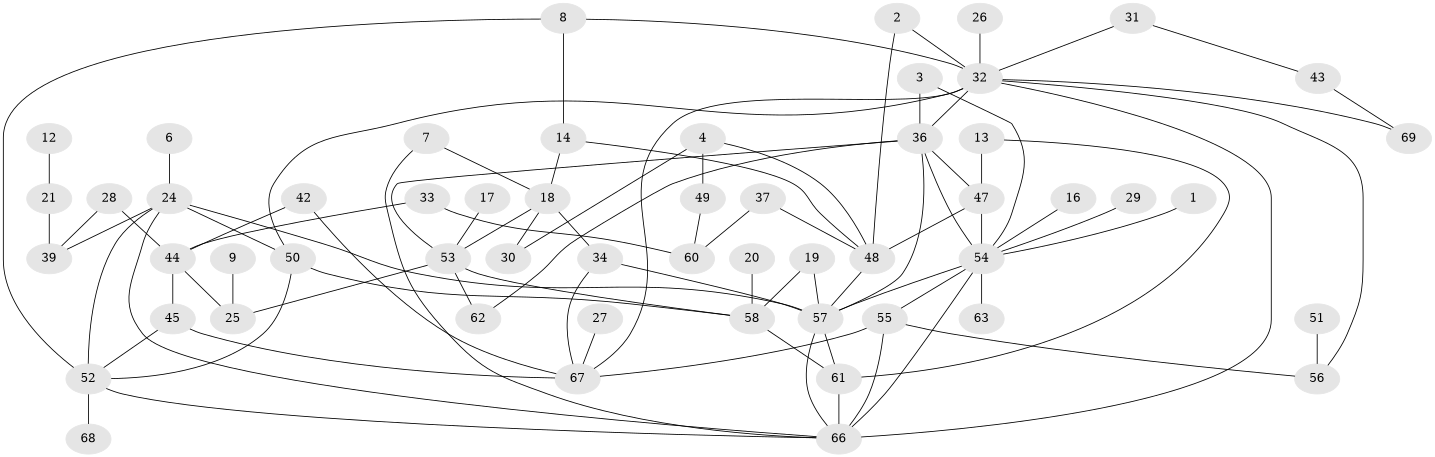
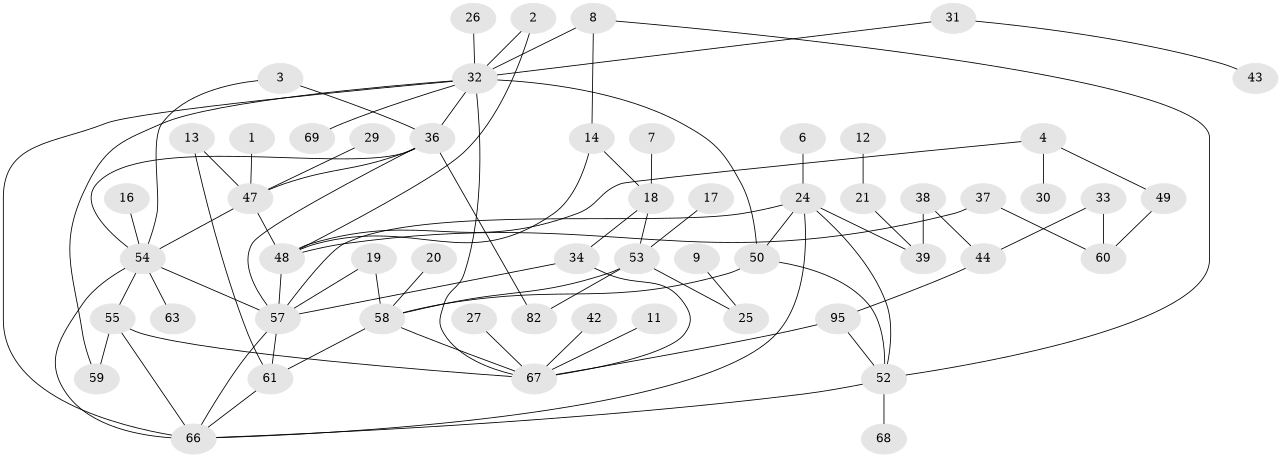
(1364, 109) -> none
(607, 164) -> none
(109, 199) -> (923, 199)
(531, 225) -> none
(240, 227) -> none
(1059, 231) -> (311, 169)
(1091, 235) -> (251, 169)
(203, 289) -> none
(173, 319) -> (838, 319)
(478, 319) -> (534, 319)
none -> (654, 319)
(1317, 319) -> none
none -> (446, 346)
(1317, 379) -> (97, 379)
(522, 385) -> none
